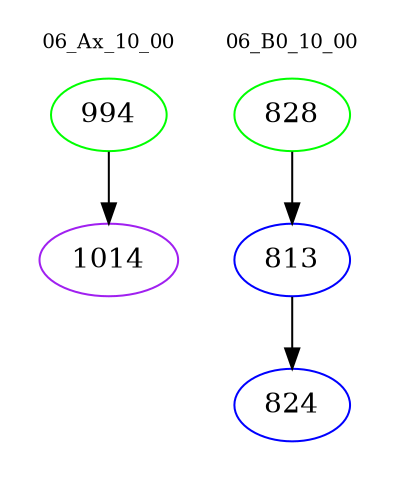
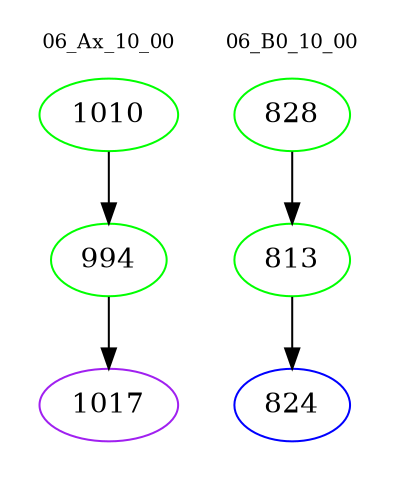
none -> (109, 115)
(109, 260) -> (109, 405)
(292, 260) -> (292, 260)
